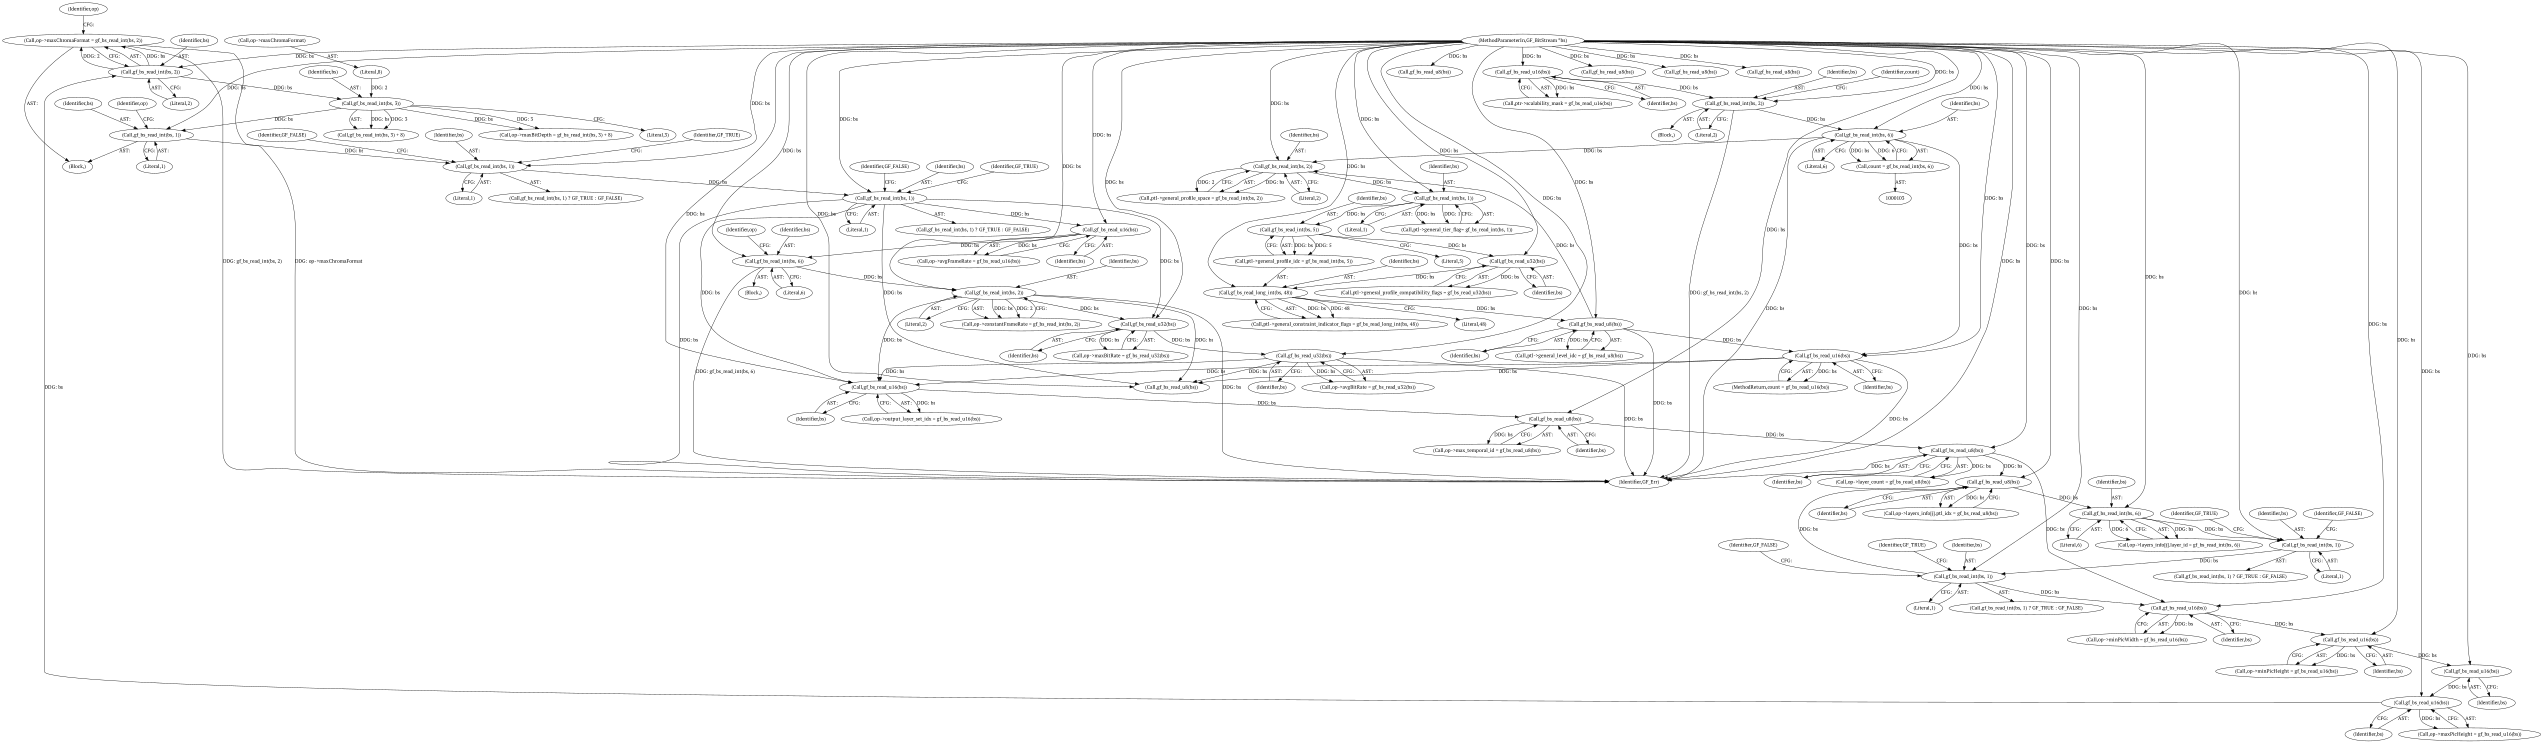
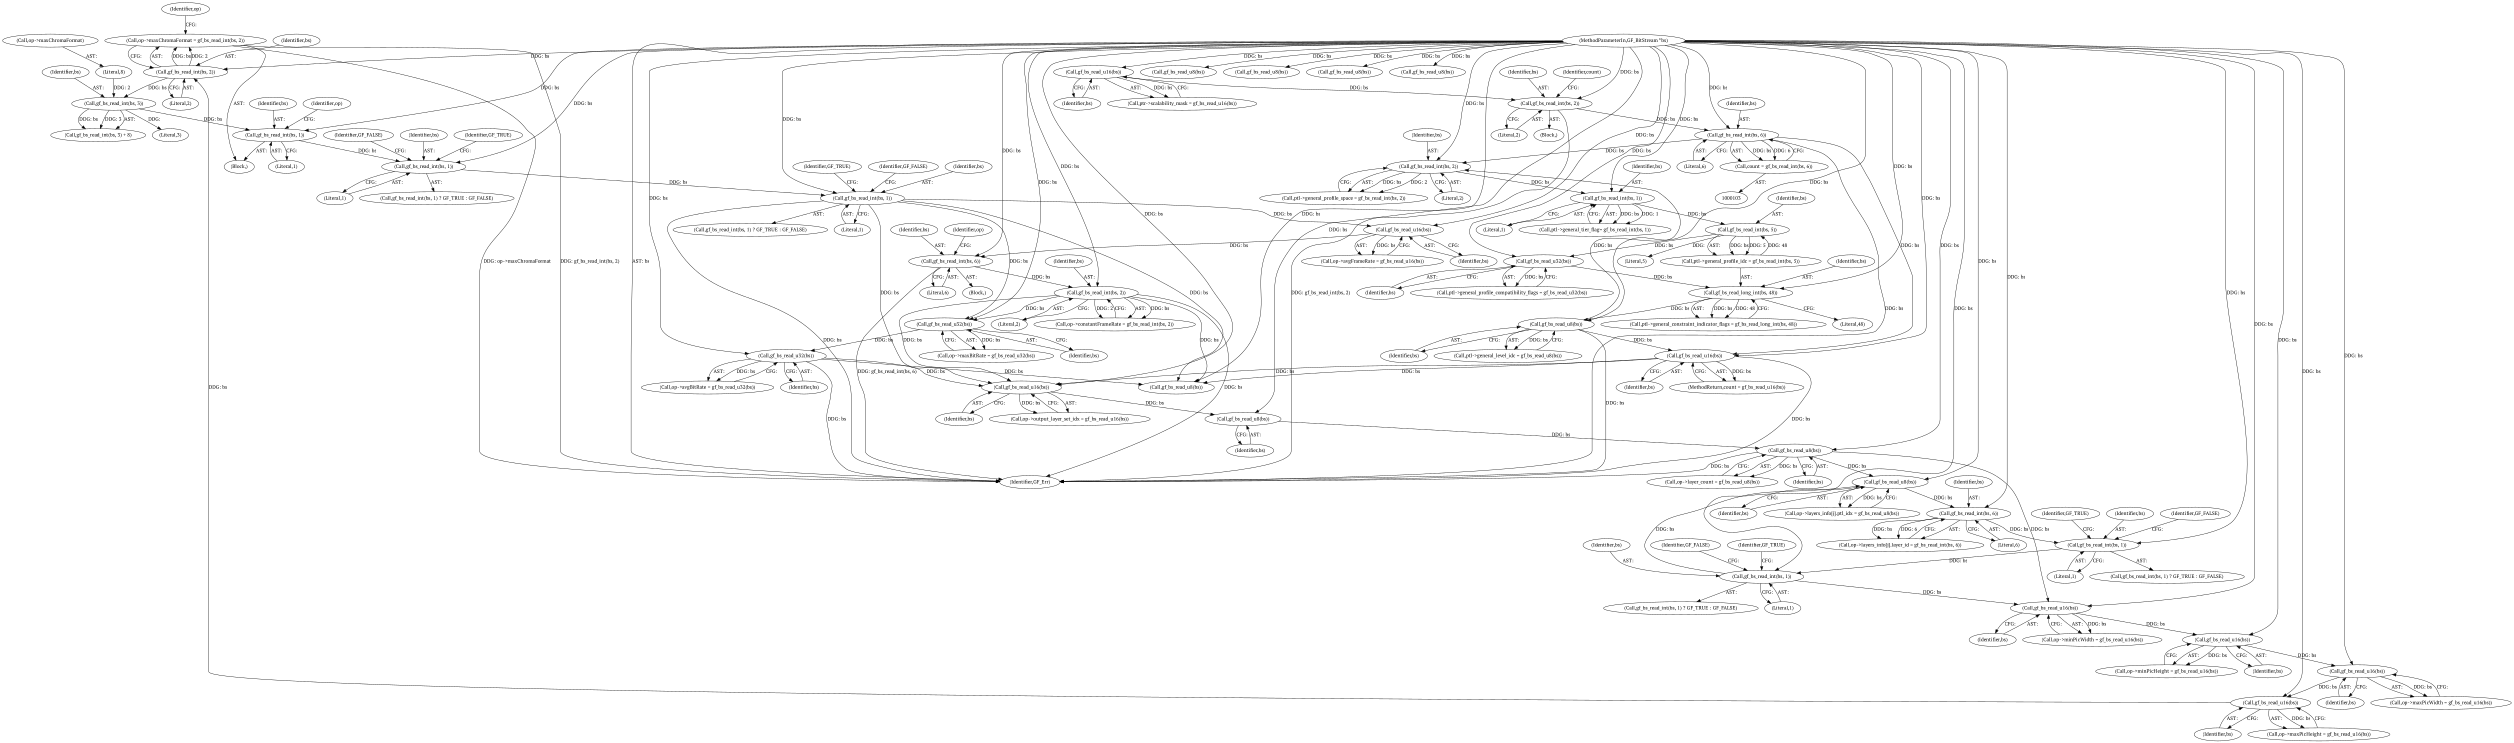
(600, 119) -> (155, 119)
(556, 135) -> none
(1273, 246) -> (1778, 246)
(1406, 246) -> (1699, 246)
(2011, 261) -> (641, 261)
(1487, 451) -> none
none -> (2441, 703)
